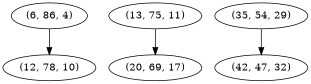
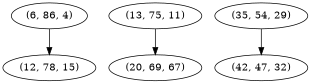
(49, 68) -> (49, 68)
(155, 68) -> (155, 68)
